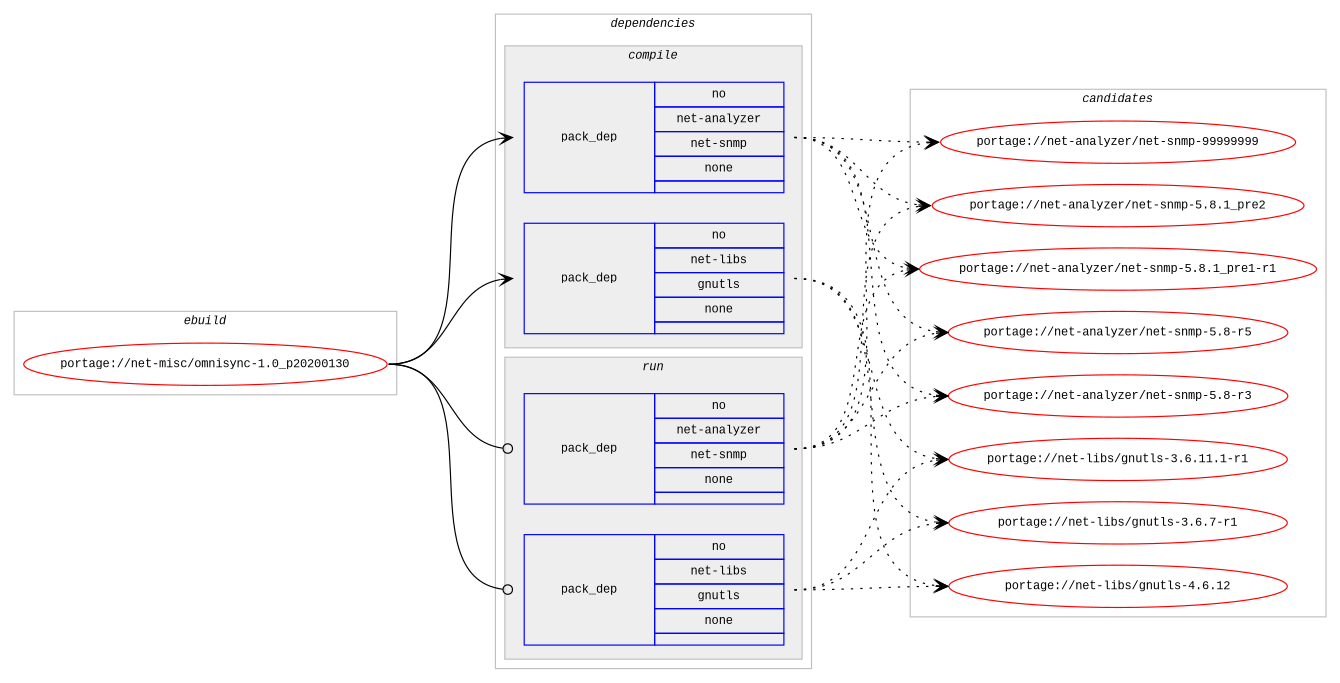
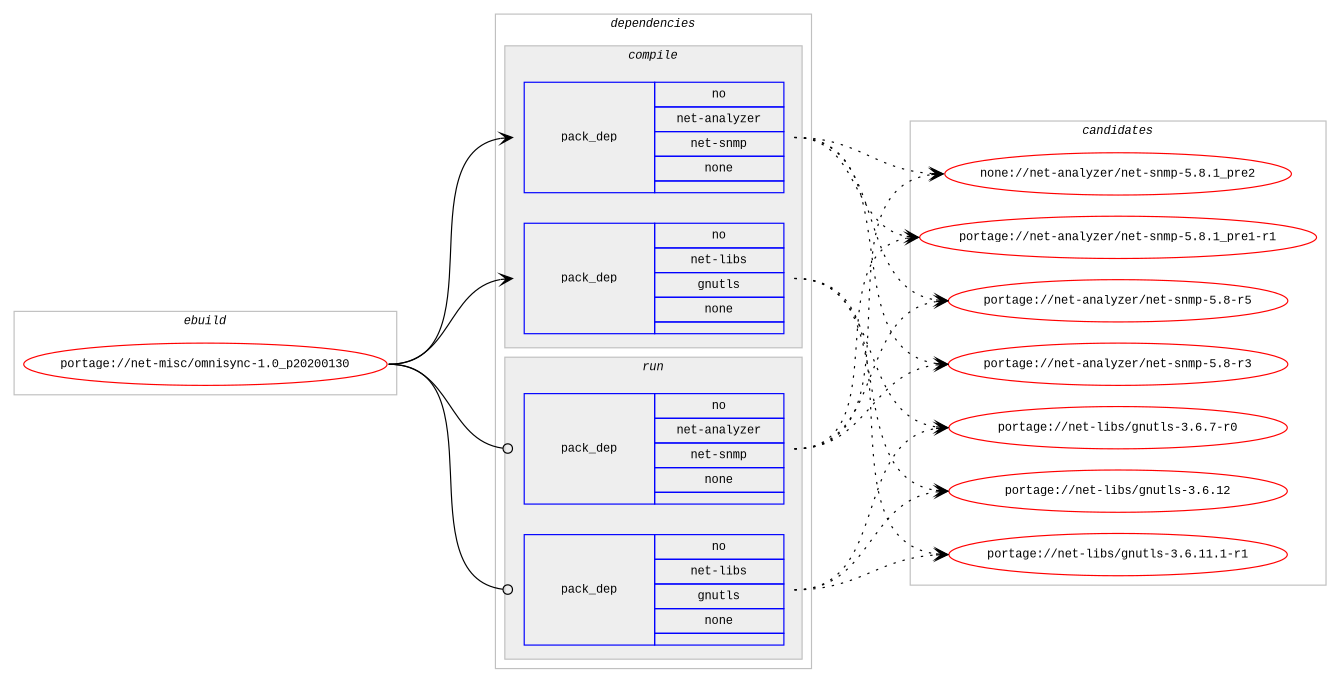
(1118, 142) -> none
(1118, 206) -> (1118, 174)
(1118, 523) -> (1118, 428)
(1118, 586) -> (1118, 491)
